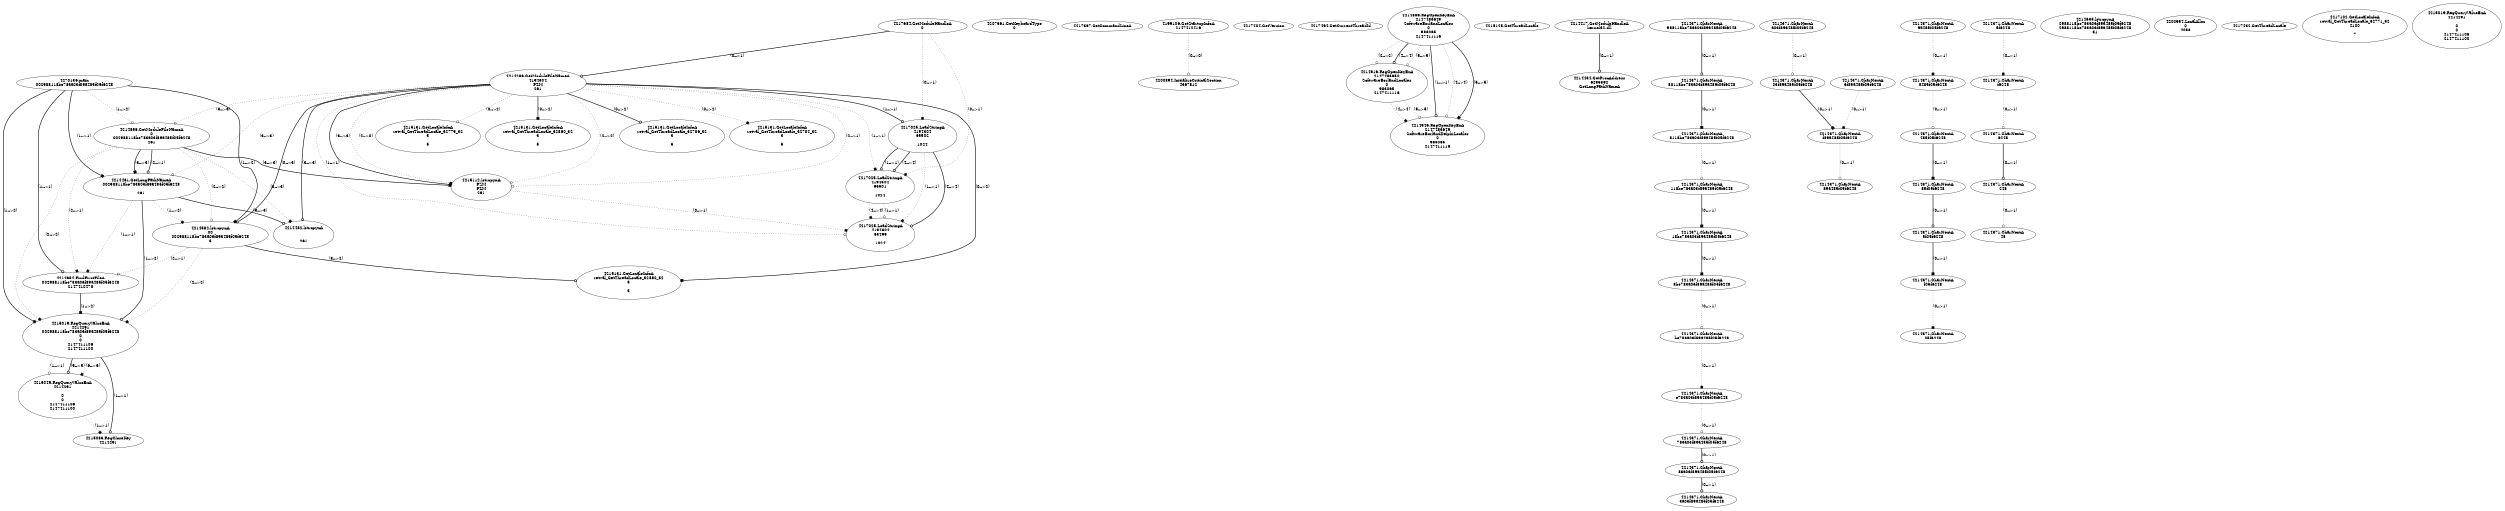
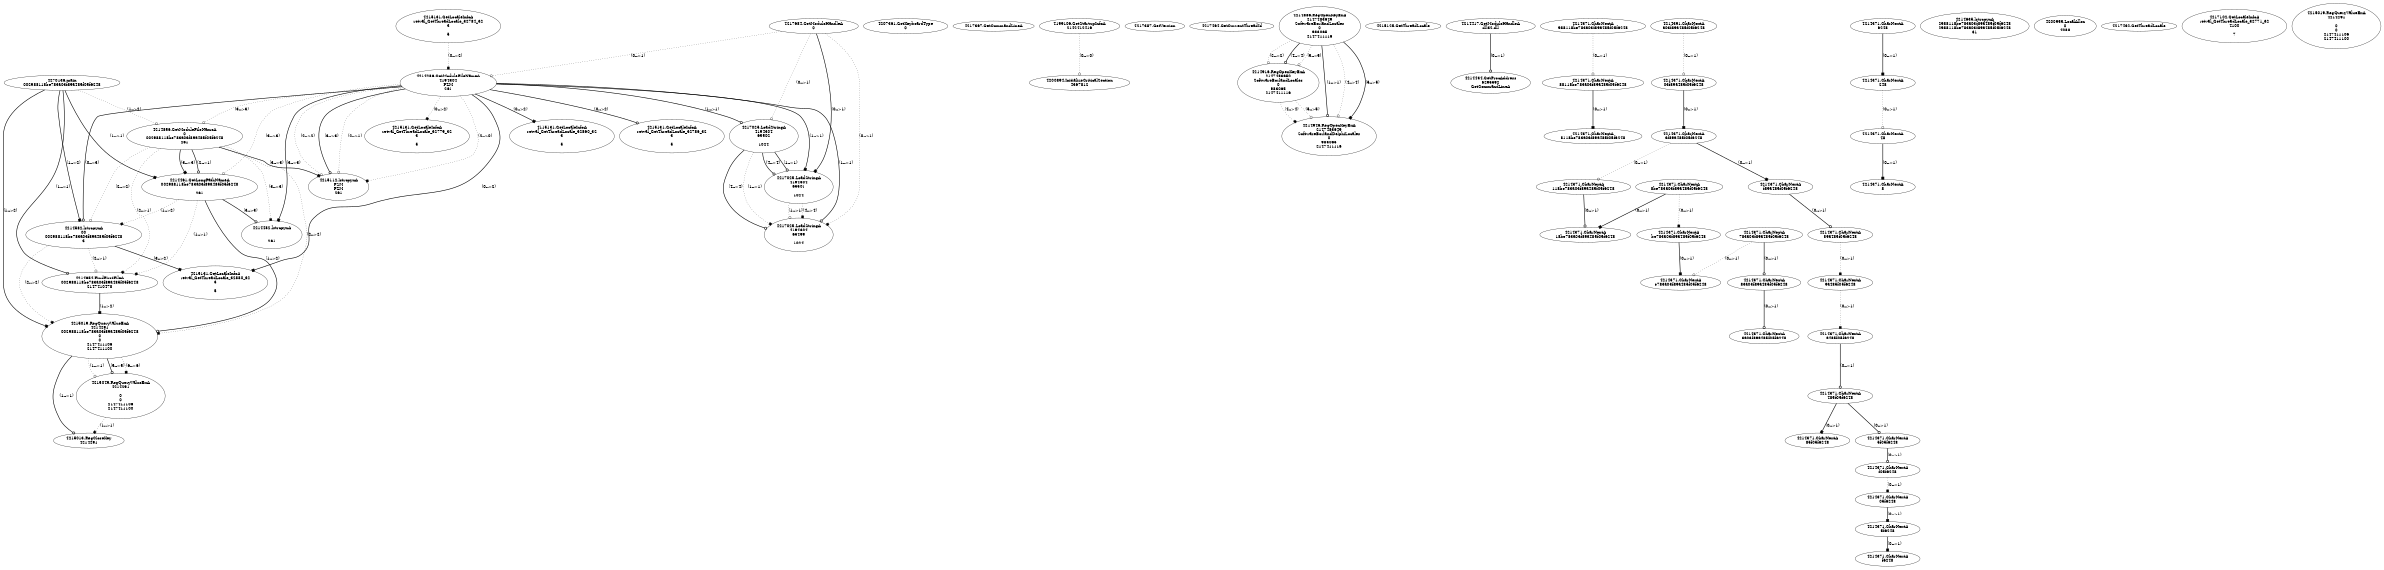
none -> (1155, 26)
(1188, 26) -> (1080, 26)
(1264, 26) -> none
(1599, 26) -> (1491, 26)
(1793, 26) -> (1684, 26)
(2186, 26) -> (2065, 26)
(1702, 53) -> (1593, 53)
(2003, 53) -> (1888, 542)
(736, 54) -> (637, 54)
(923, 75) -> (791, 76)
(1599, 83) -> (1491, 83)
(752, 95) -> (677, 93)
(664, 103) -> (448, 55)
(486, 108) -> (434, 107)
(1815, 108) -> (1684, 108)
(1852, 108) -> (1731, 161)
(1933, 108) -> (1840, 365)
(2003, 108) -> none
(313, 111) -> (297, 113)
(969, 119) -> (831, 102)
(538, 136) -> (562, 136)
(1702, 160) -> (1635, 161)
(1840, 160) -> (1809, 210)
(2003, 160) -> (1883, 53)
none -> (1883, 187)
(468, 207) -> (784, 106)
(1702, 209) -> (1584, 210)
(677, 210) -> (859, 129)
(1933, 210) -> (1863, 417)
(1702, 257) -> (1634, 210)
none -> (1840, 257)
(1933, 257) -> (1888, 454)
(409, 270) -> (147, 258)
(1702, 308) -> (1679, 209)
(1702, 365) -> (1680, 257)
(1702, 417) -> (1723, 258)
(108, 441) -> (89, 441)
none -> (1888, 513)
